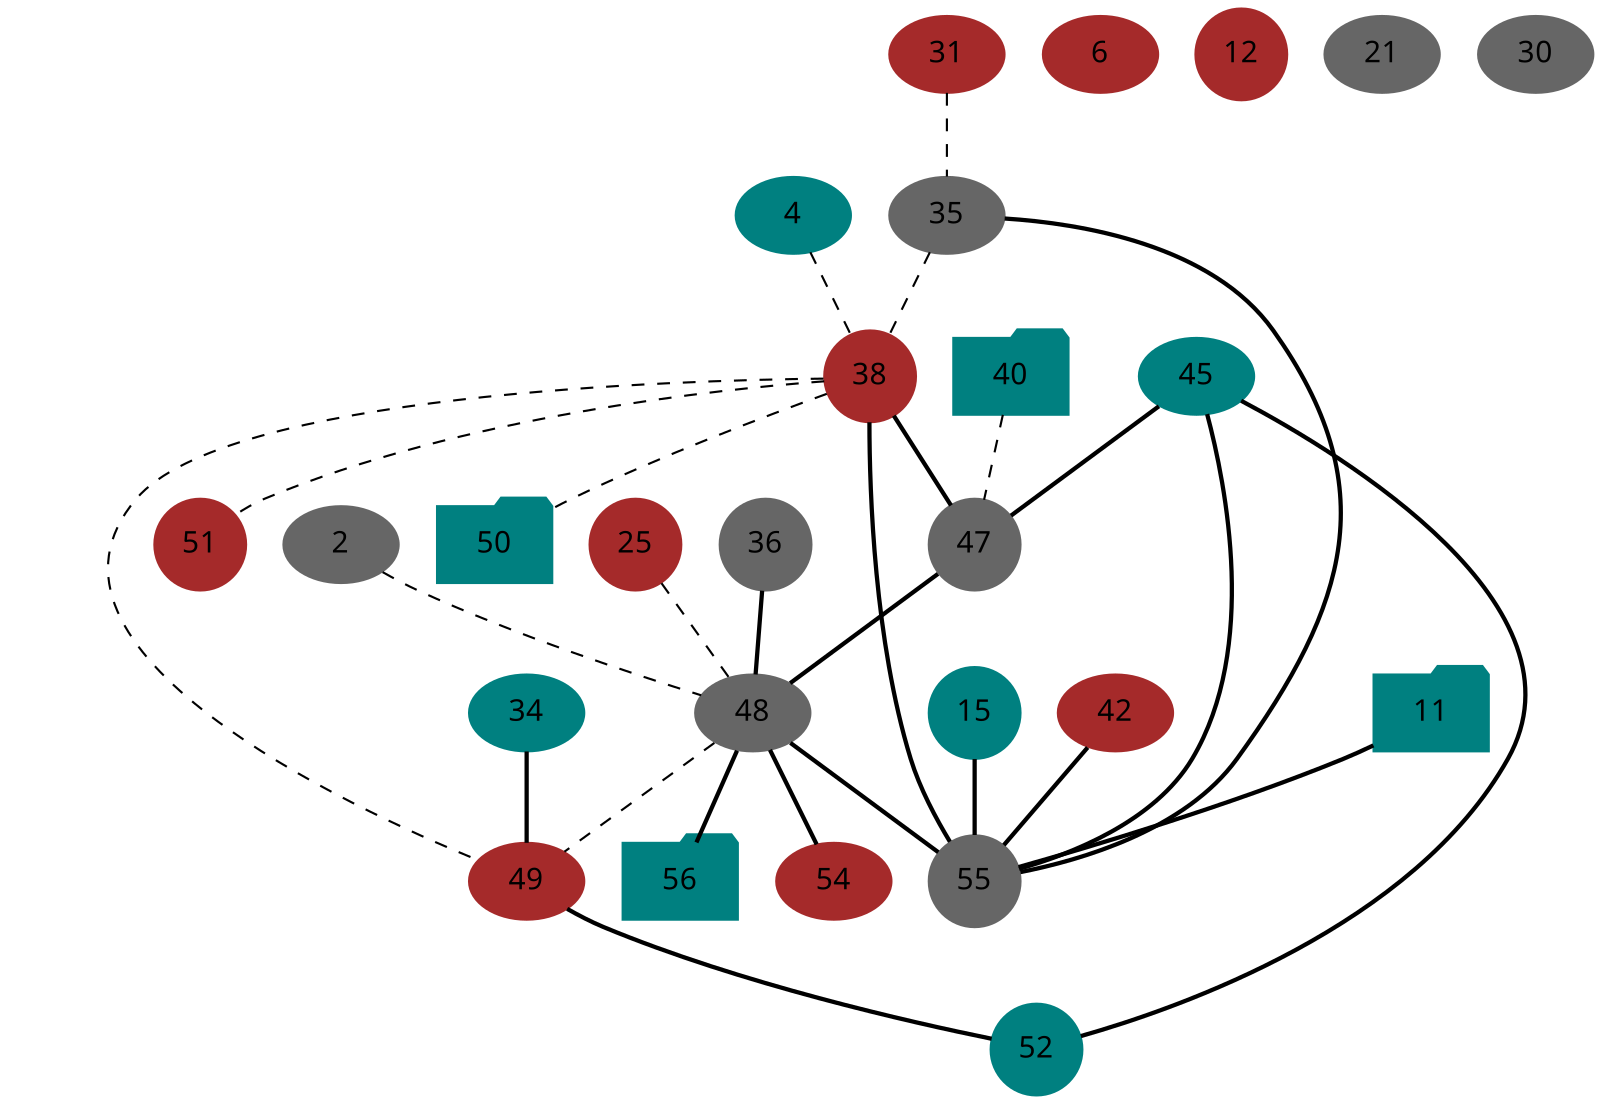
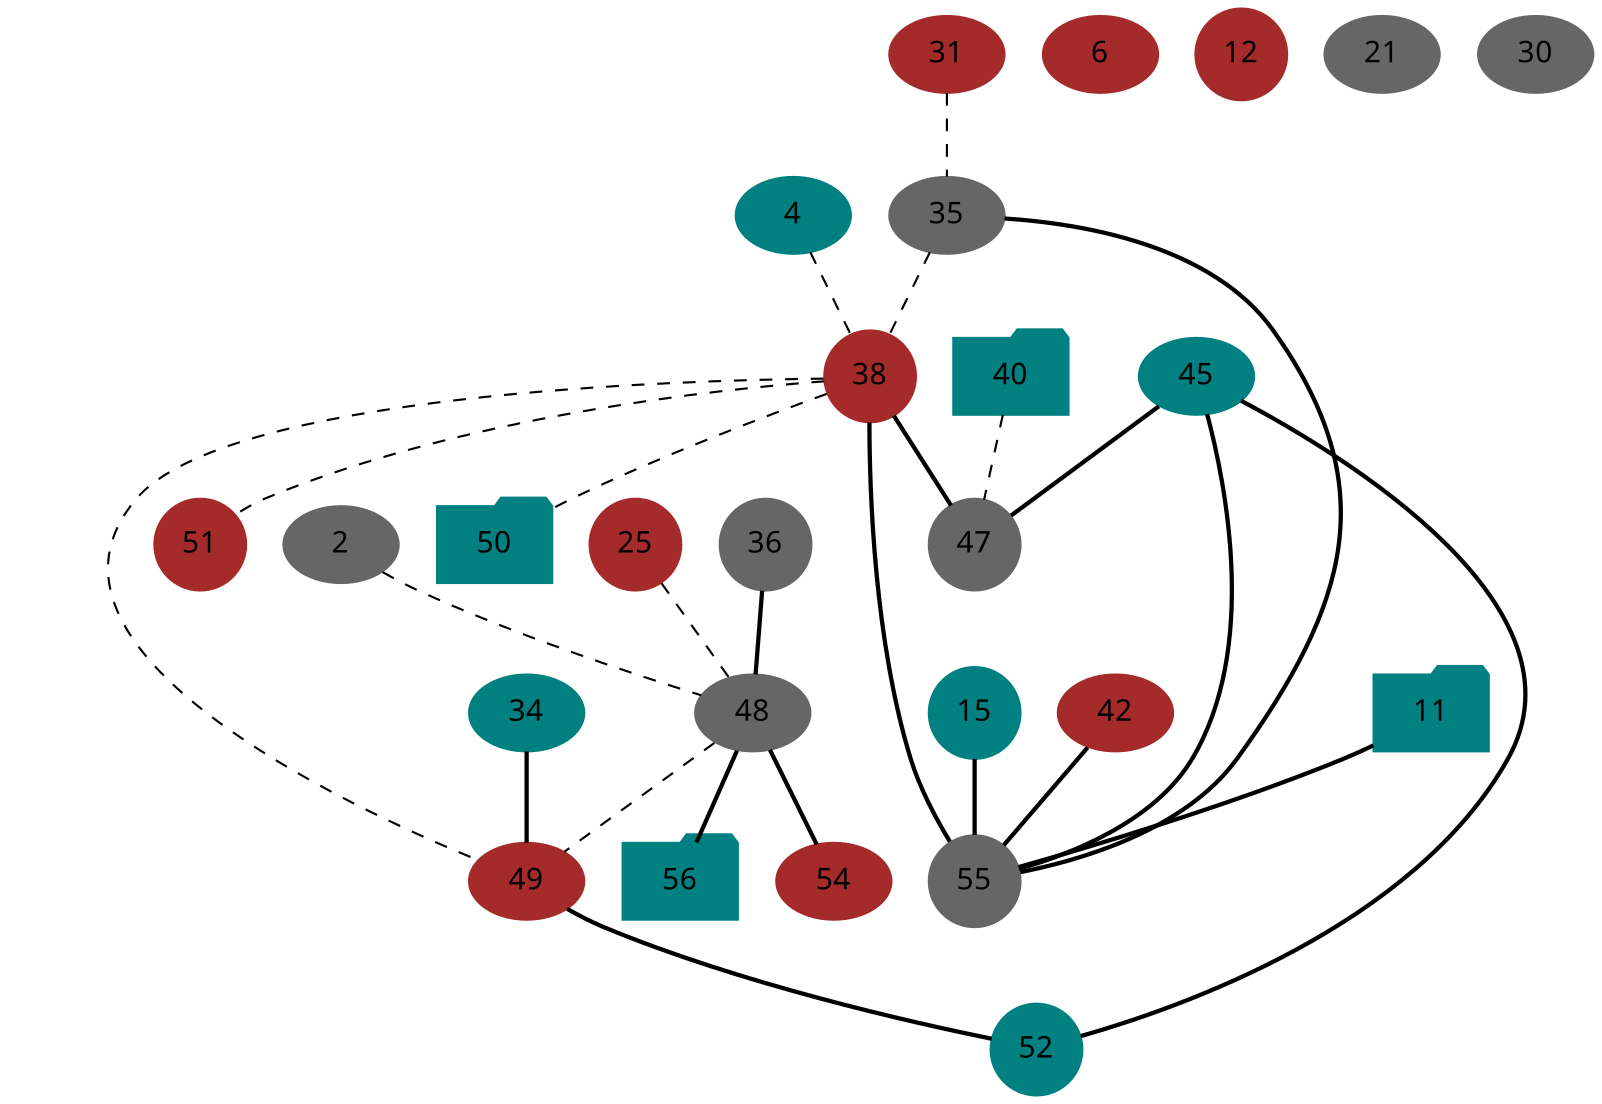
(864, 628) -> none
(864, 798) -> none
